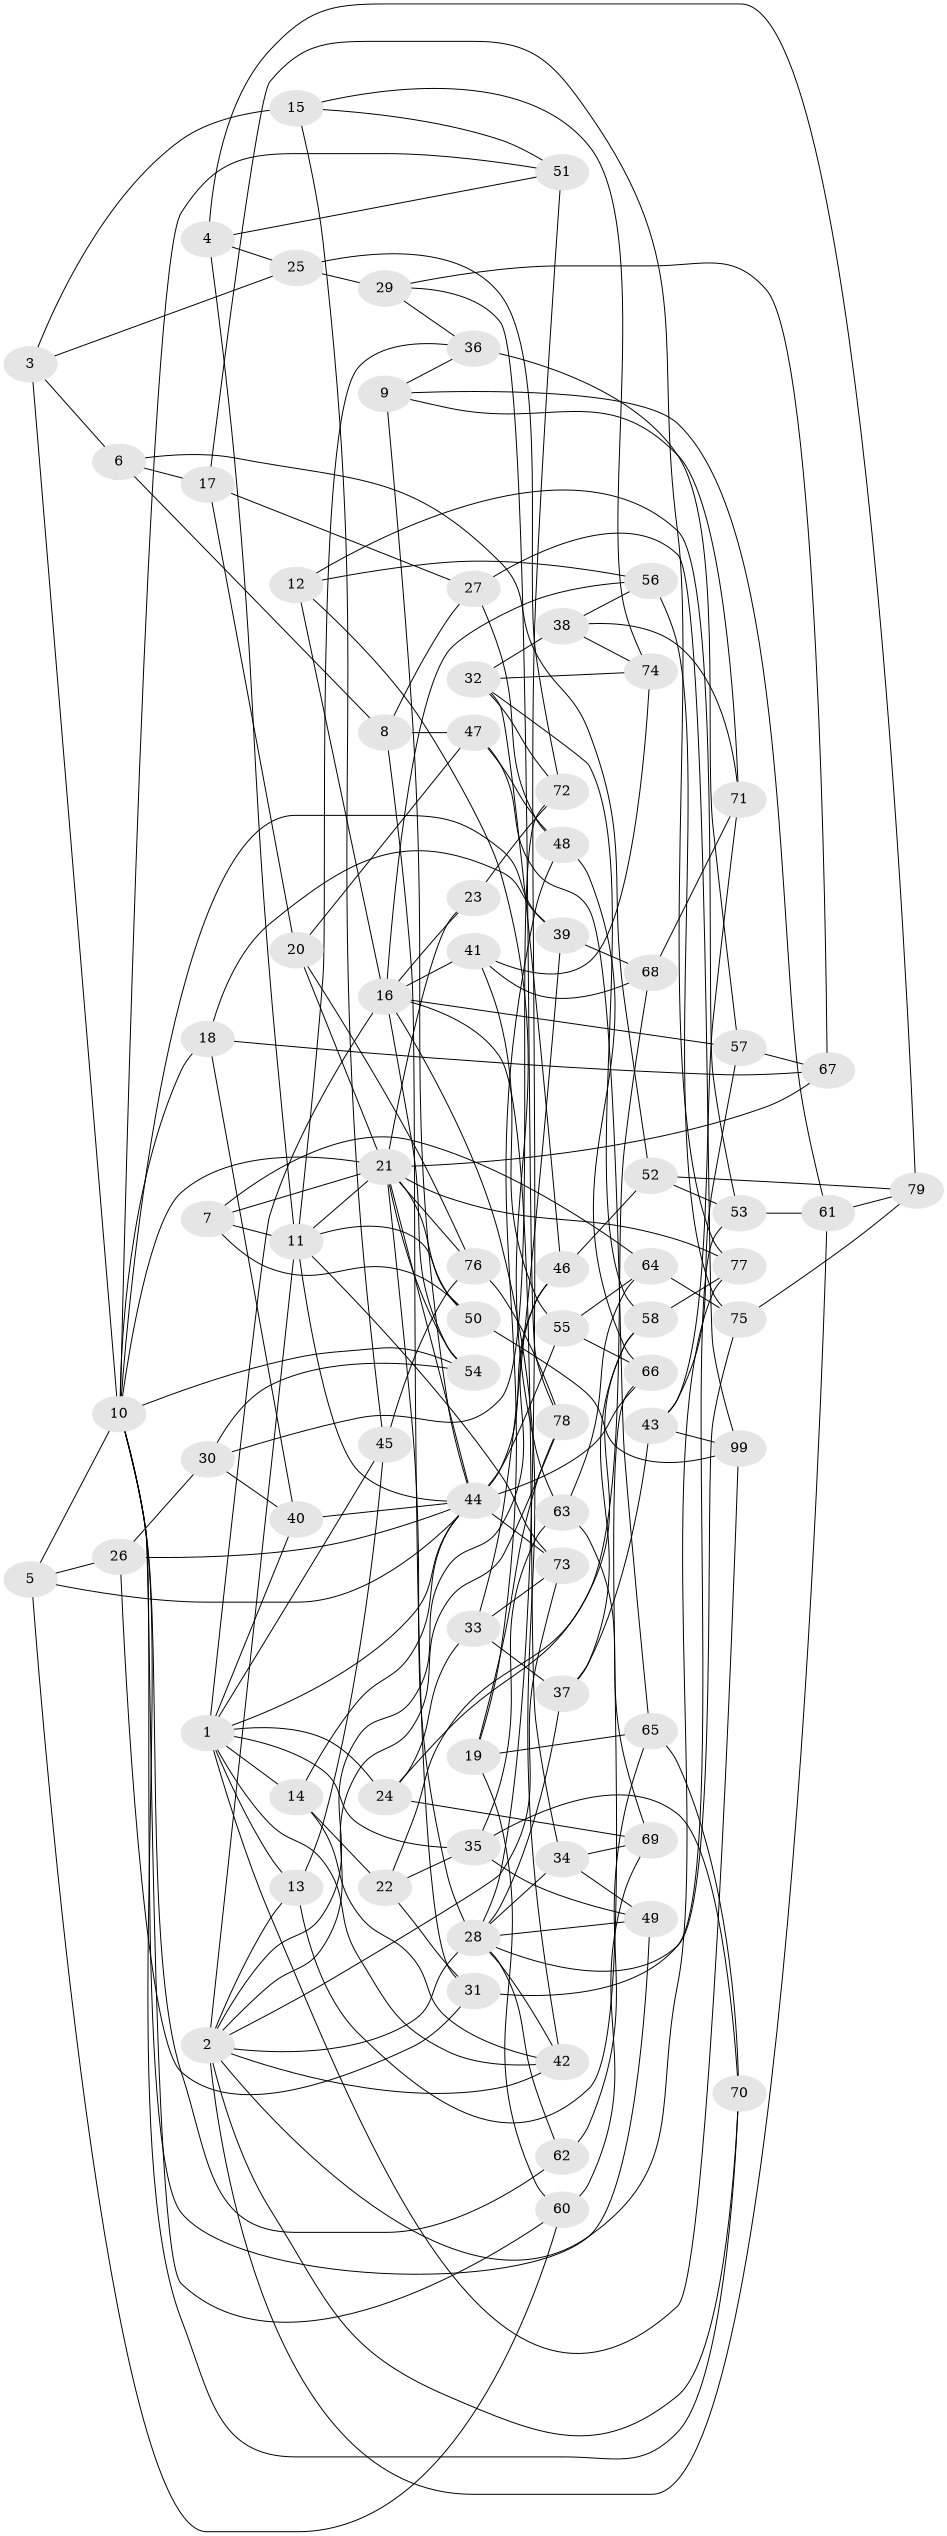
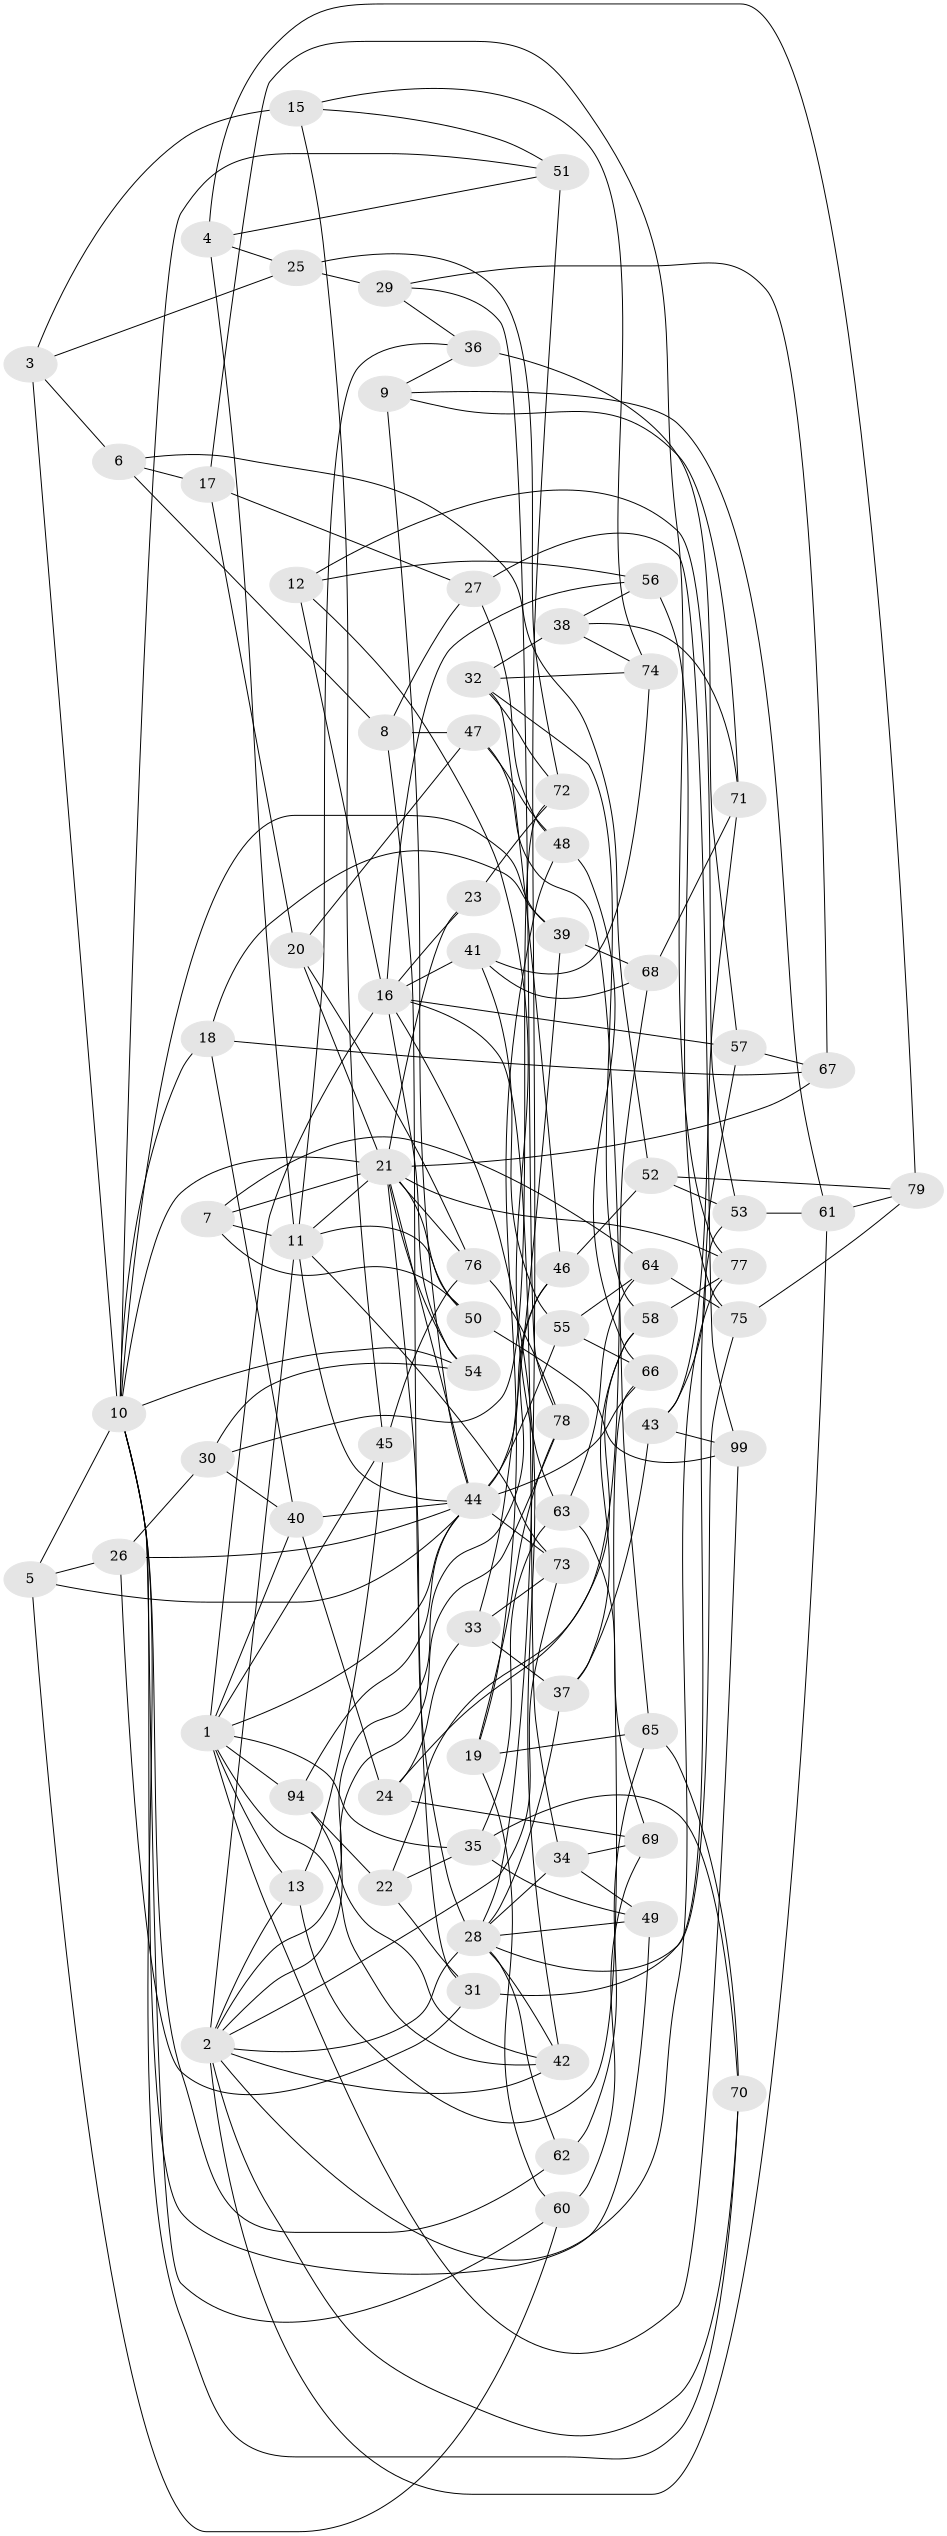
(312, 1734) -> (341, 1658)
(296, 1797) -> (296, 1797)
